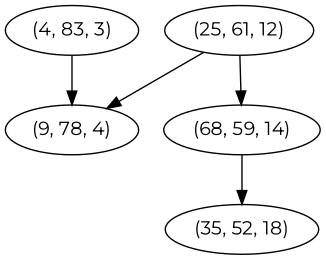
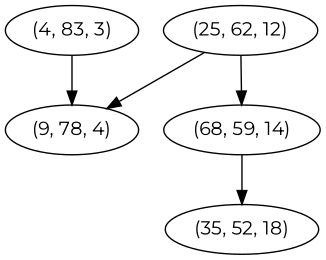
(239, 30) -> (241, 30)
